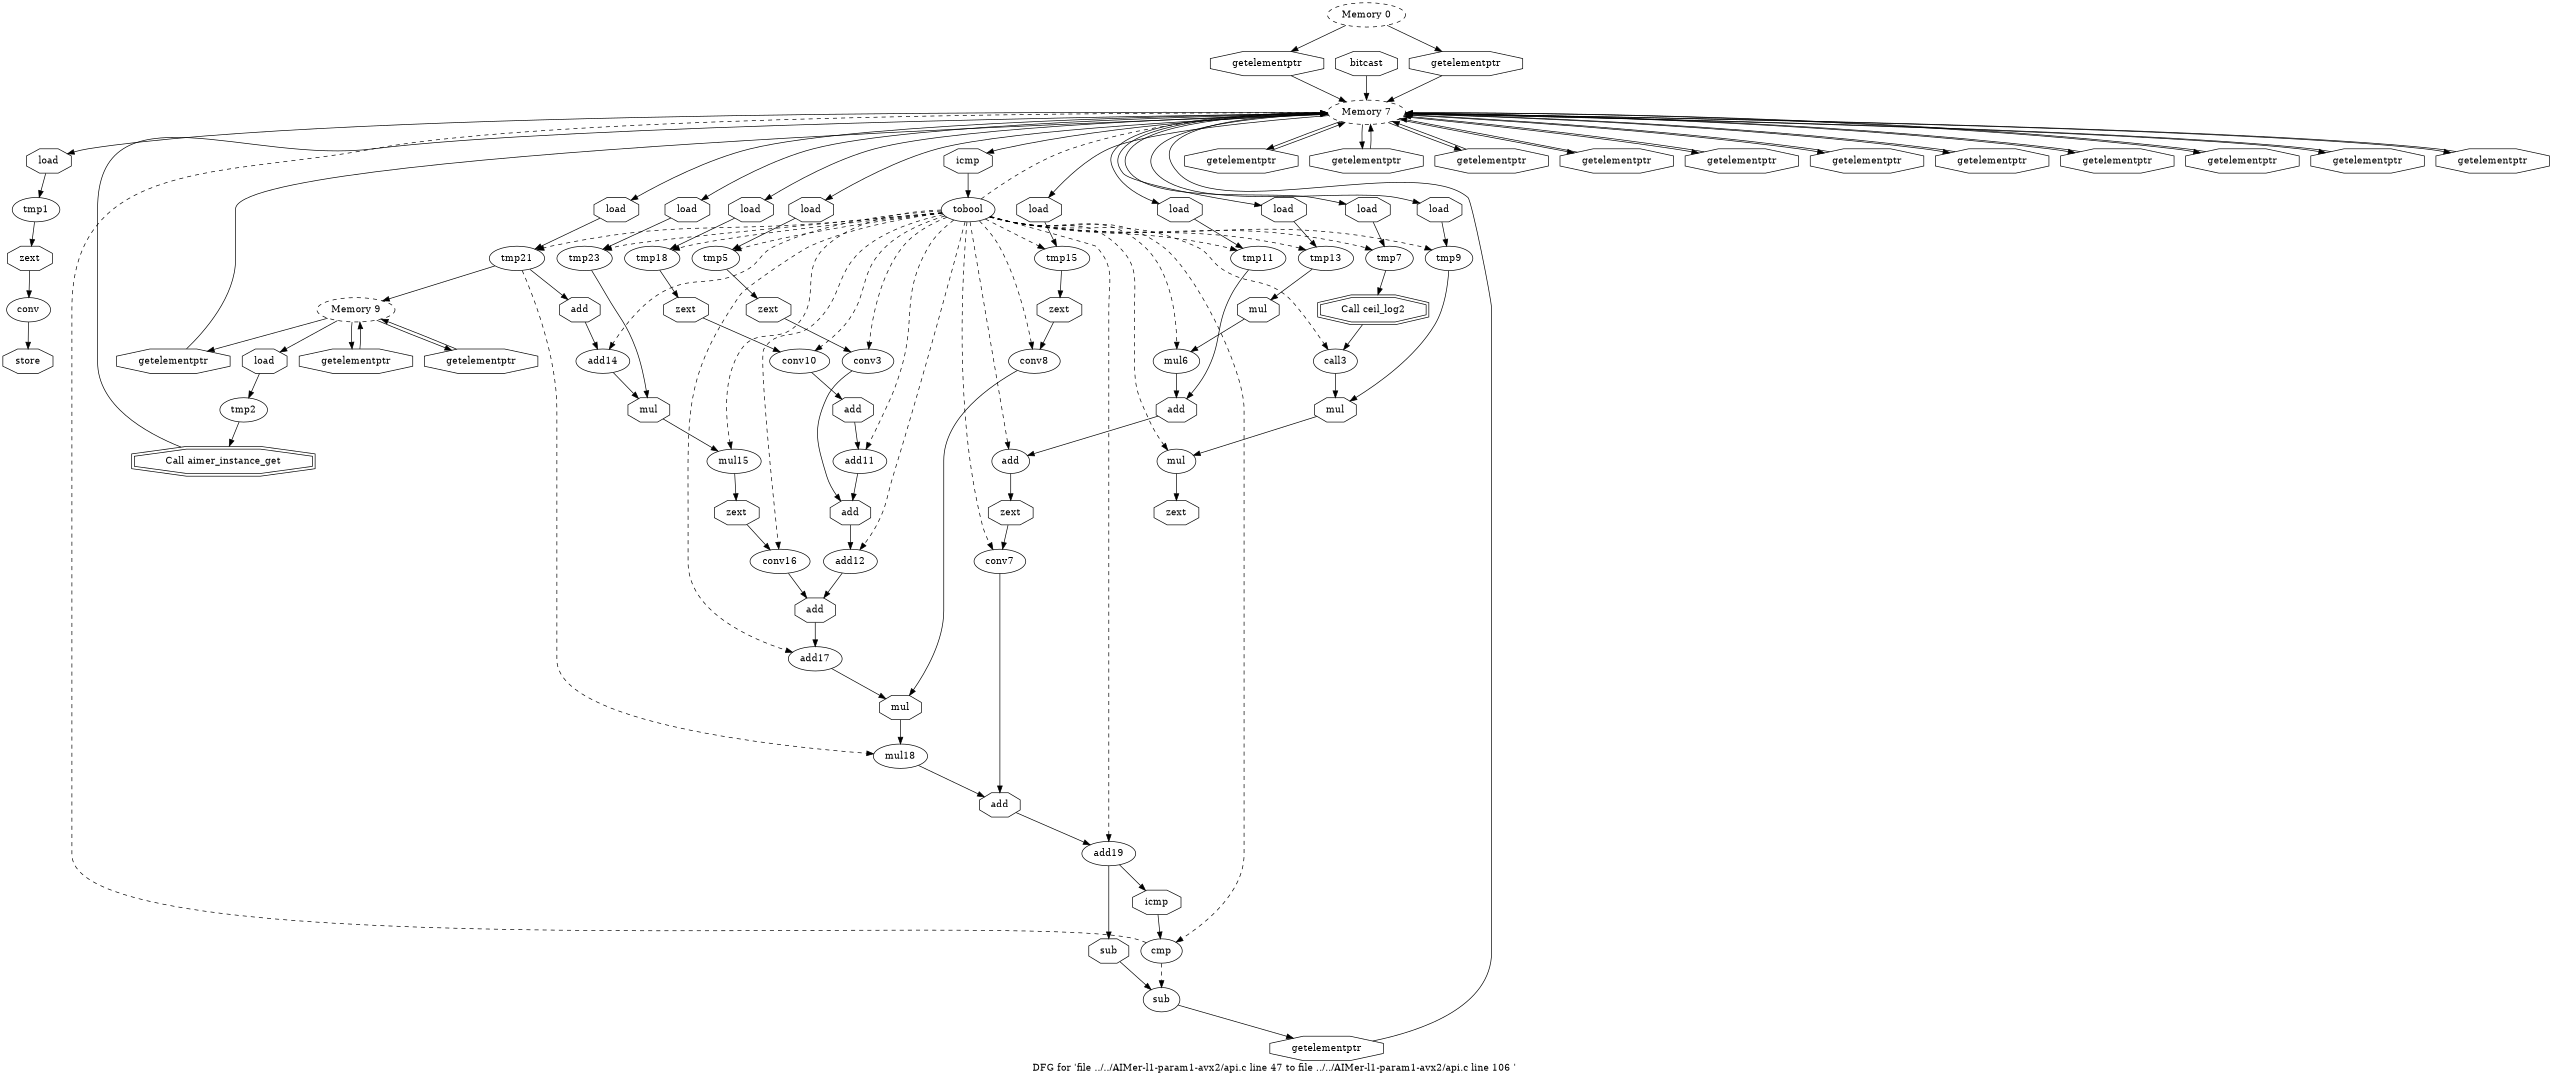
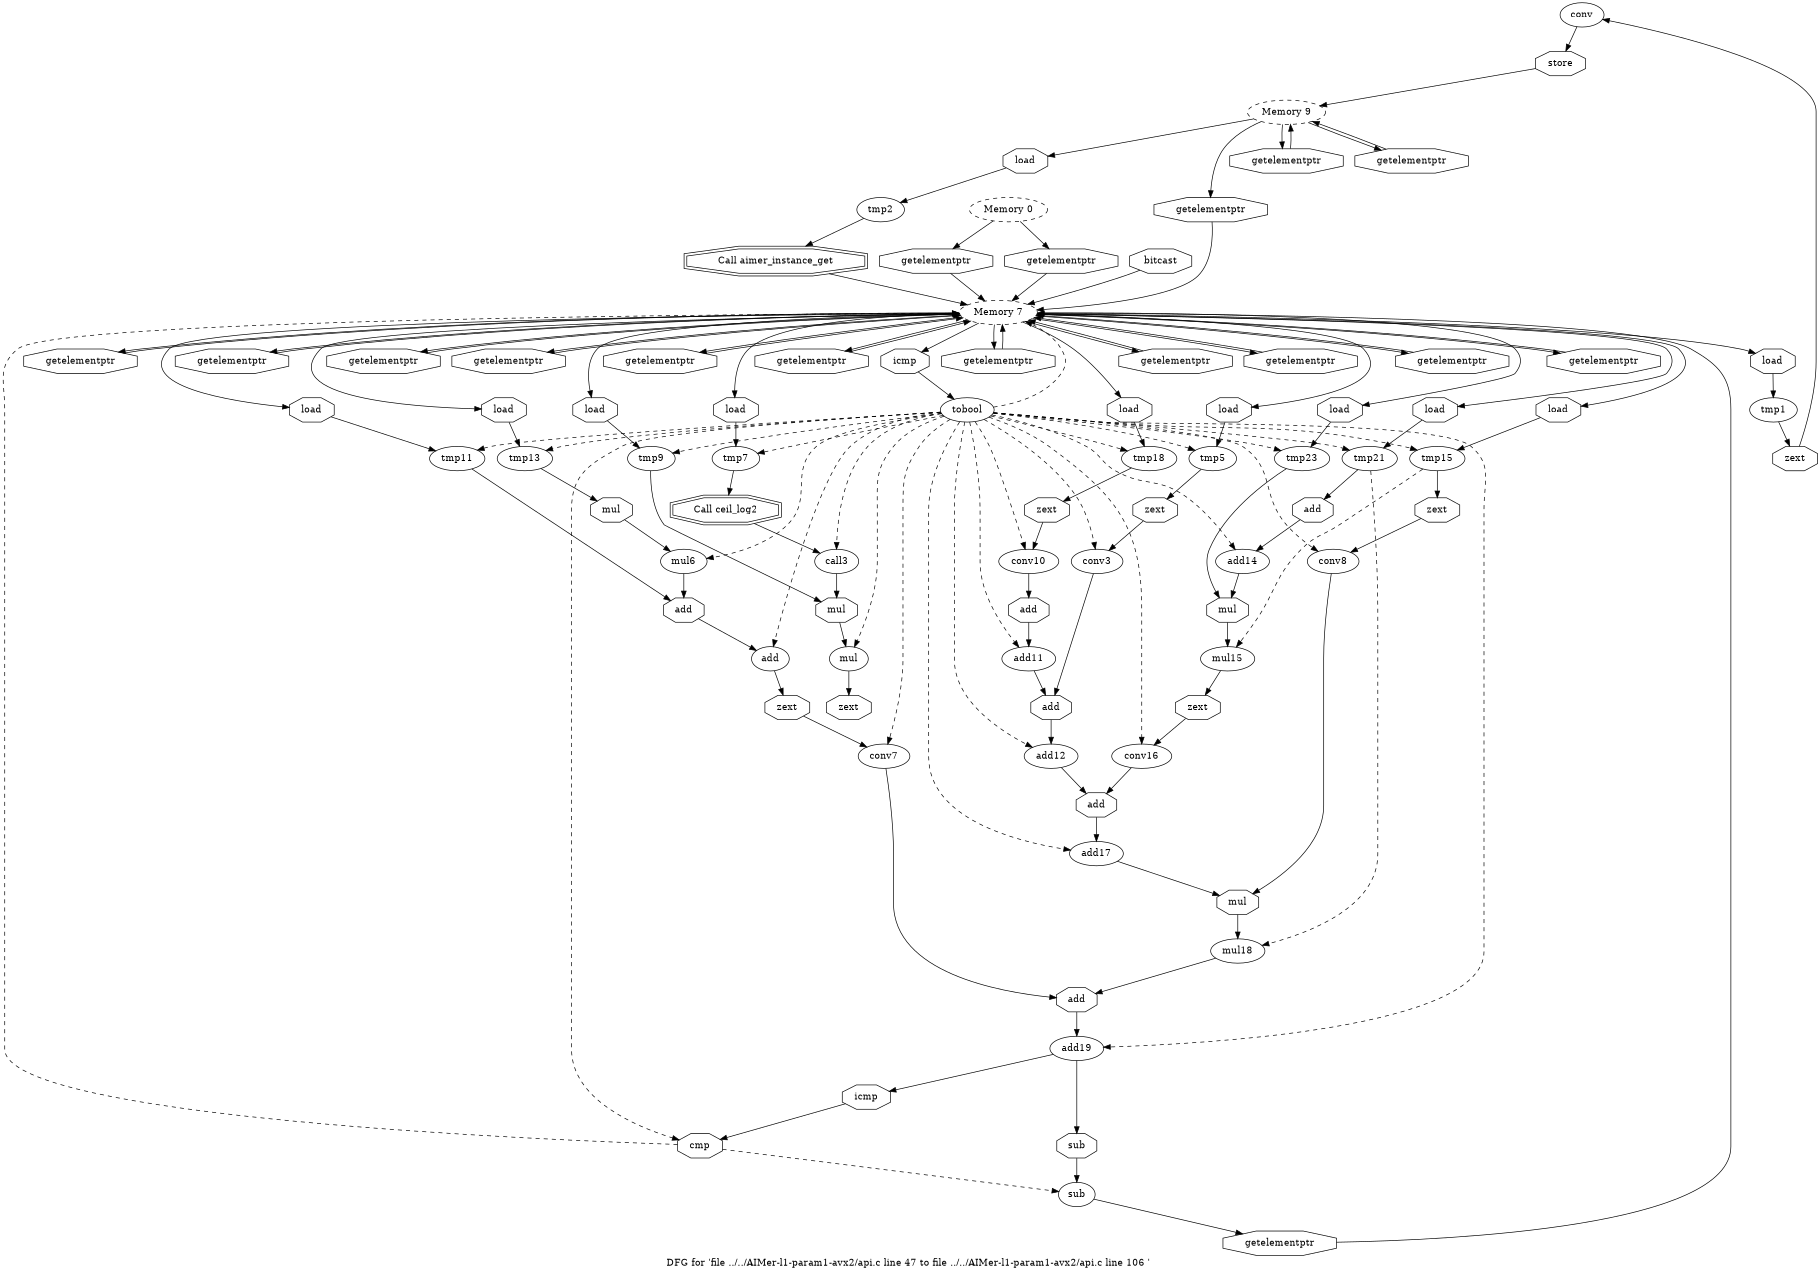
(442, 282) -> (1431, 87)
(809, 303) -> (1315, 538)
(1162, 951) -> (700, 1146)
